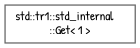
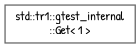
(70, 24) -> (70, 24)
